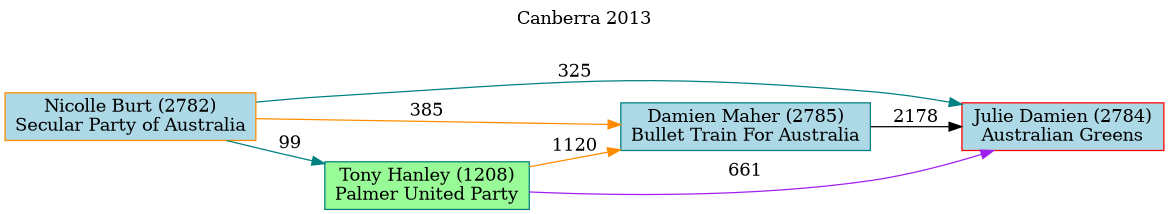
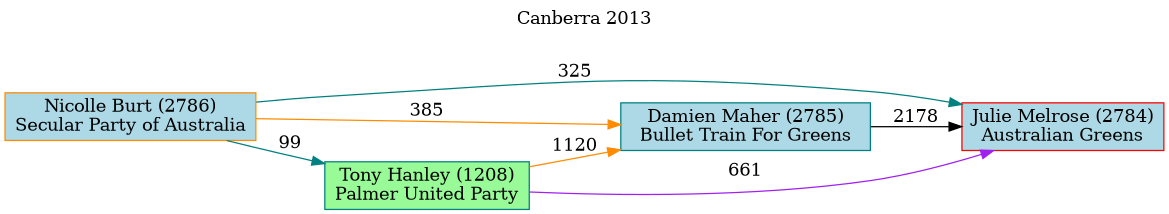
(130, 117) -> (130, 117)
(746, 127) -> (746, 127)
(1063, 127) -> (1063, 127)
